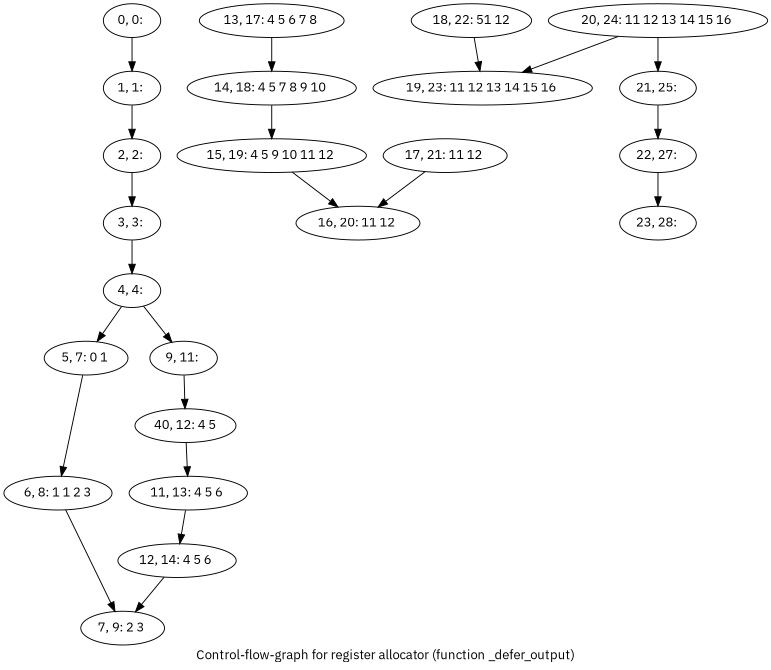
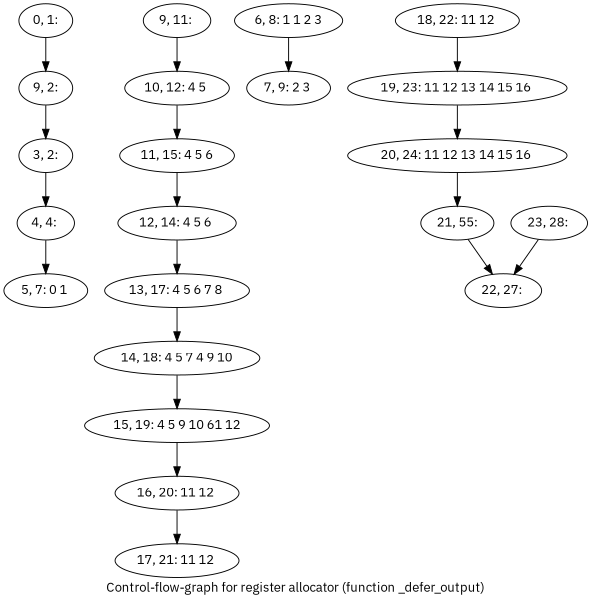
(132, 21) -> none
(471, 21) -> (457, 21)
(575, 53) -> (457, 117)
(132, 88) -> (46, 21)
(272, 88) -> (177, 358)
(658, 88) -> (457, 223)
(132, 156) -> (46, 88)
(272, 156) -> (177, 426)
(658, 185) -> (529, 253)
(405, 187) -> (177, 522)
(132, 223) -> (46, 156)
(155, 320) -> none
(73, 421) -> none
(185, 426) -> (177, 88)
(188, 493) -> (177, 156)
(153, 591) -> (177, 252)
